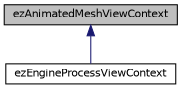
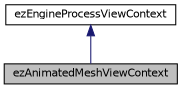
(91, 50) -> (91, 50)
